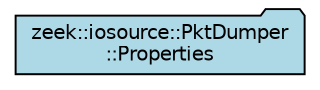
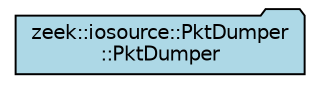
(160, 45) -> (160, 45)
